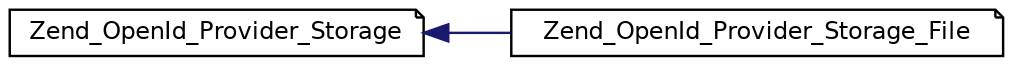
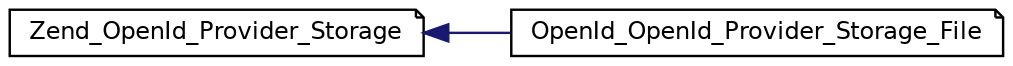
(757, 33) -> (757, 33)
